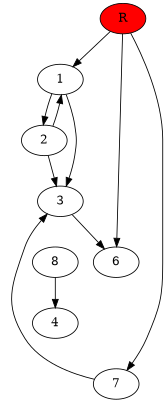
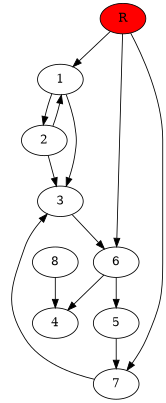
none -> (89, 290)
none -> (116, 323)
